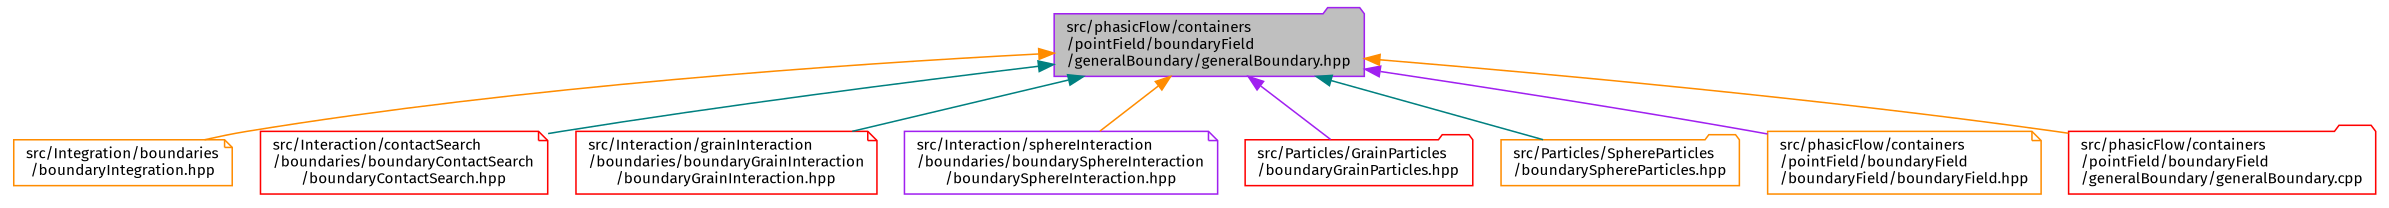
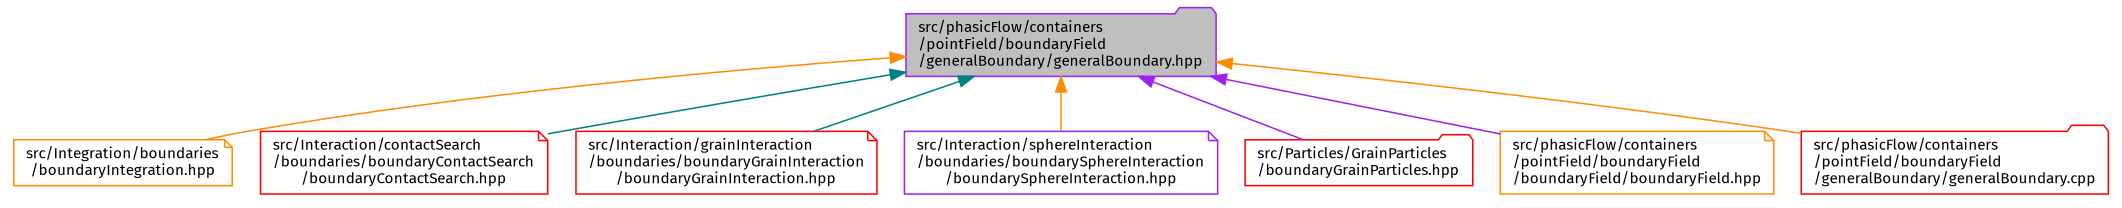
(1620, 163) -> none
